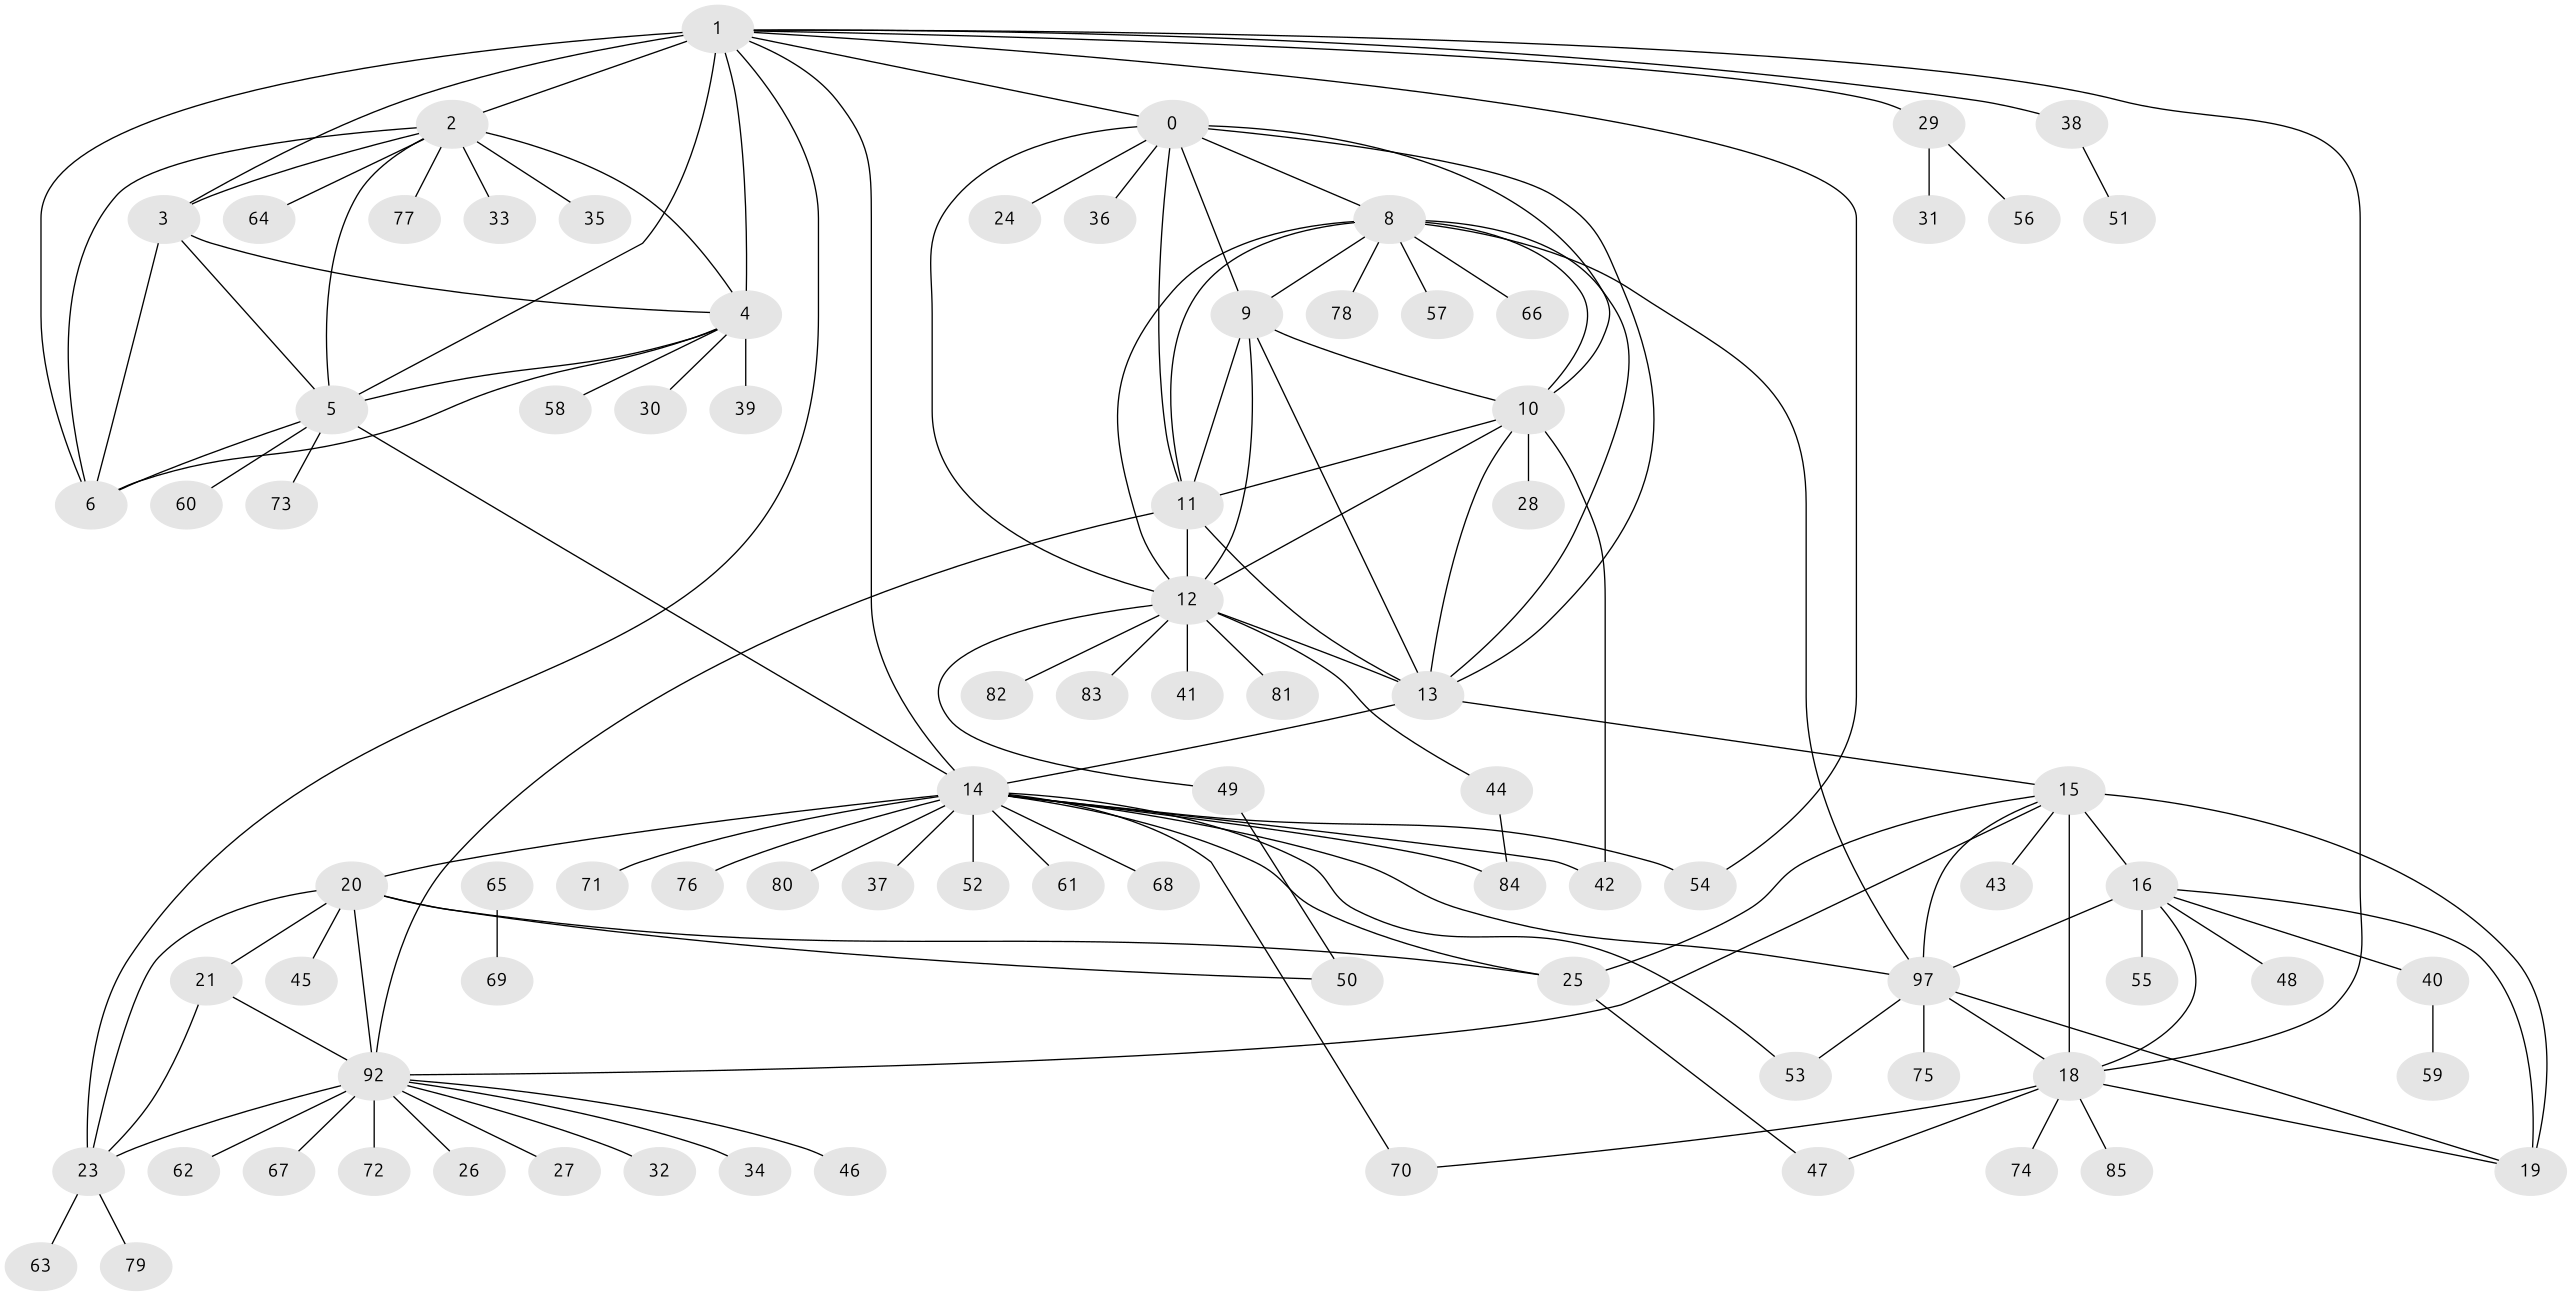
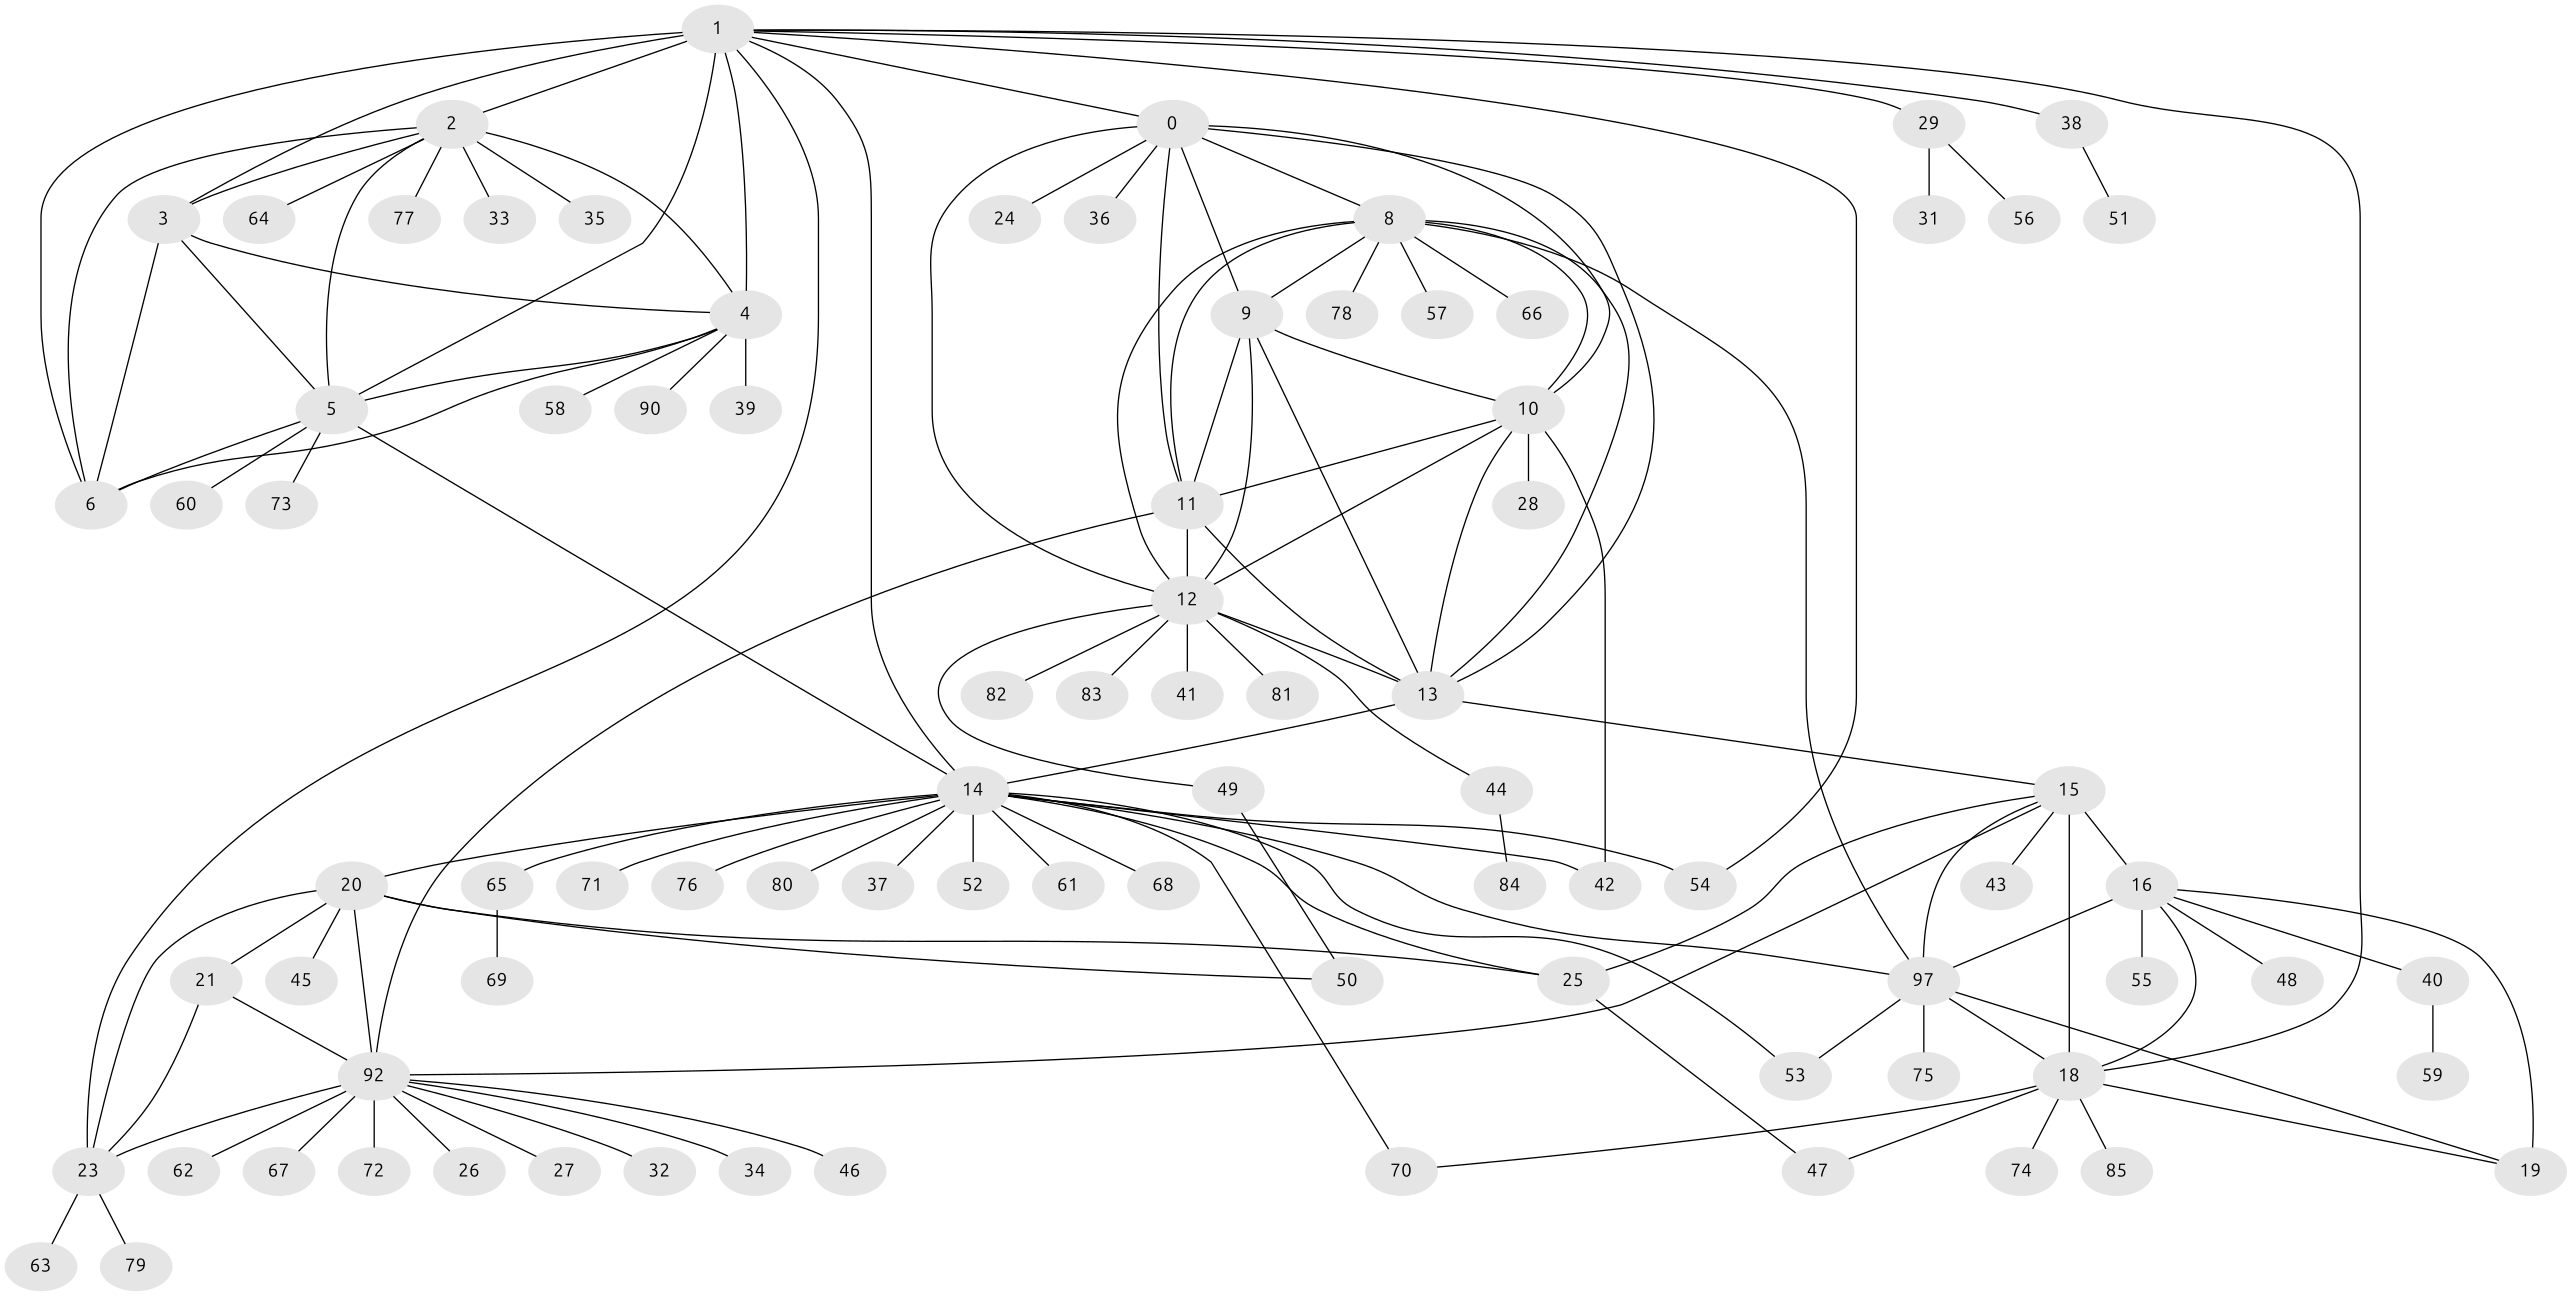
(651, 410) -> (651, 410)
(1246, 826) -> (728, 820)
(2415, 881) -> none
